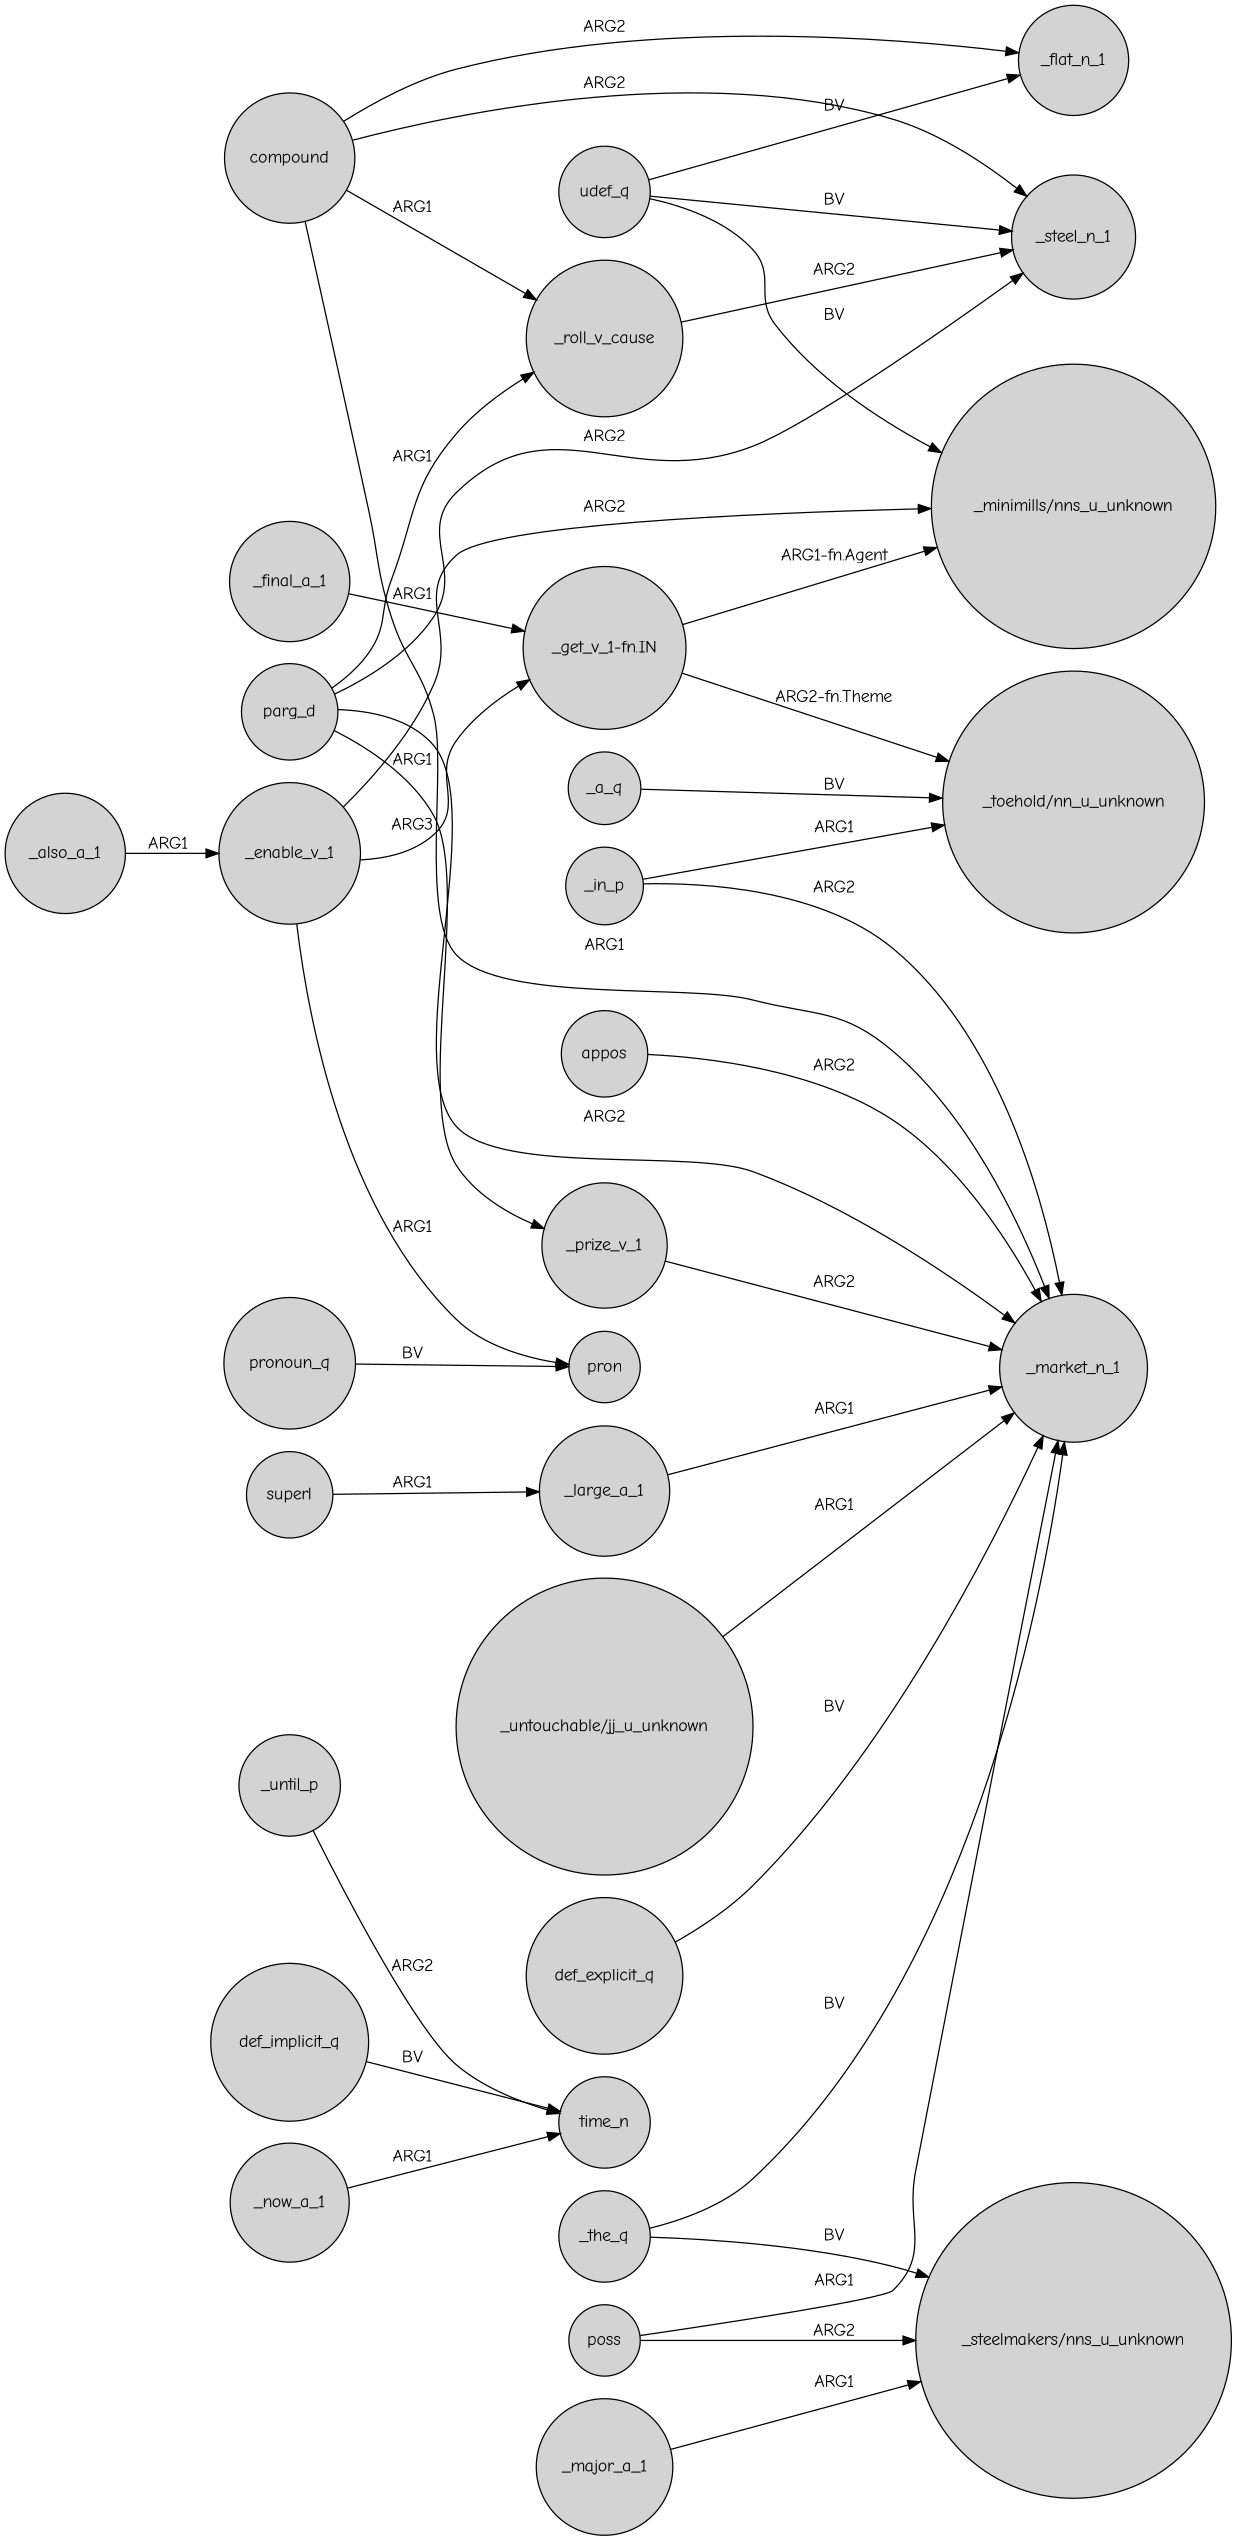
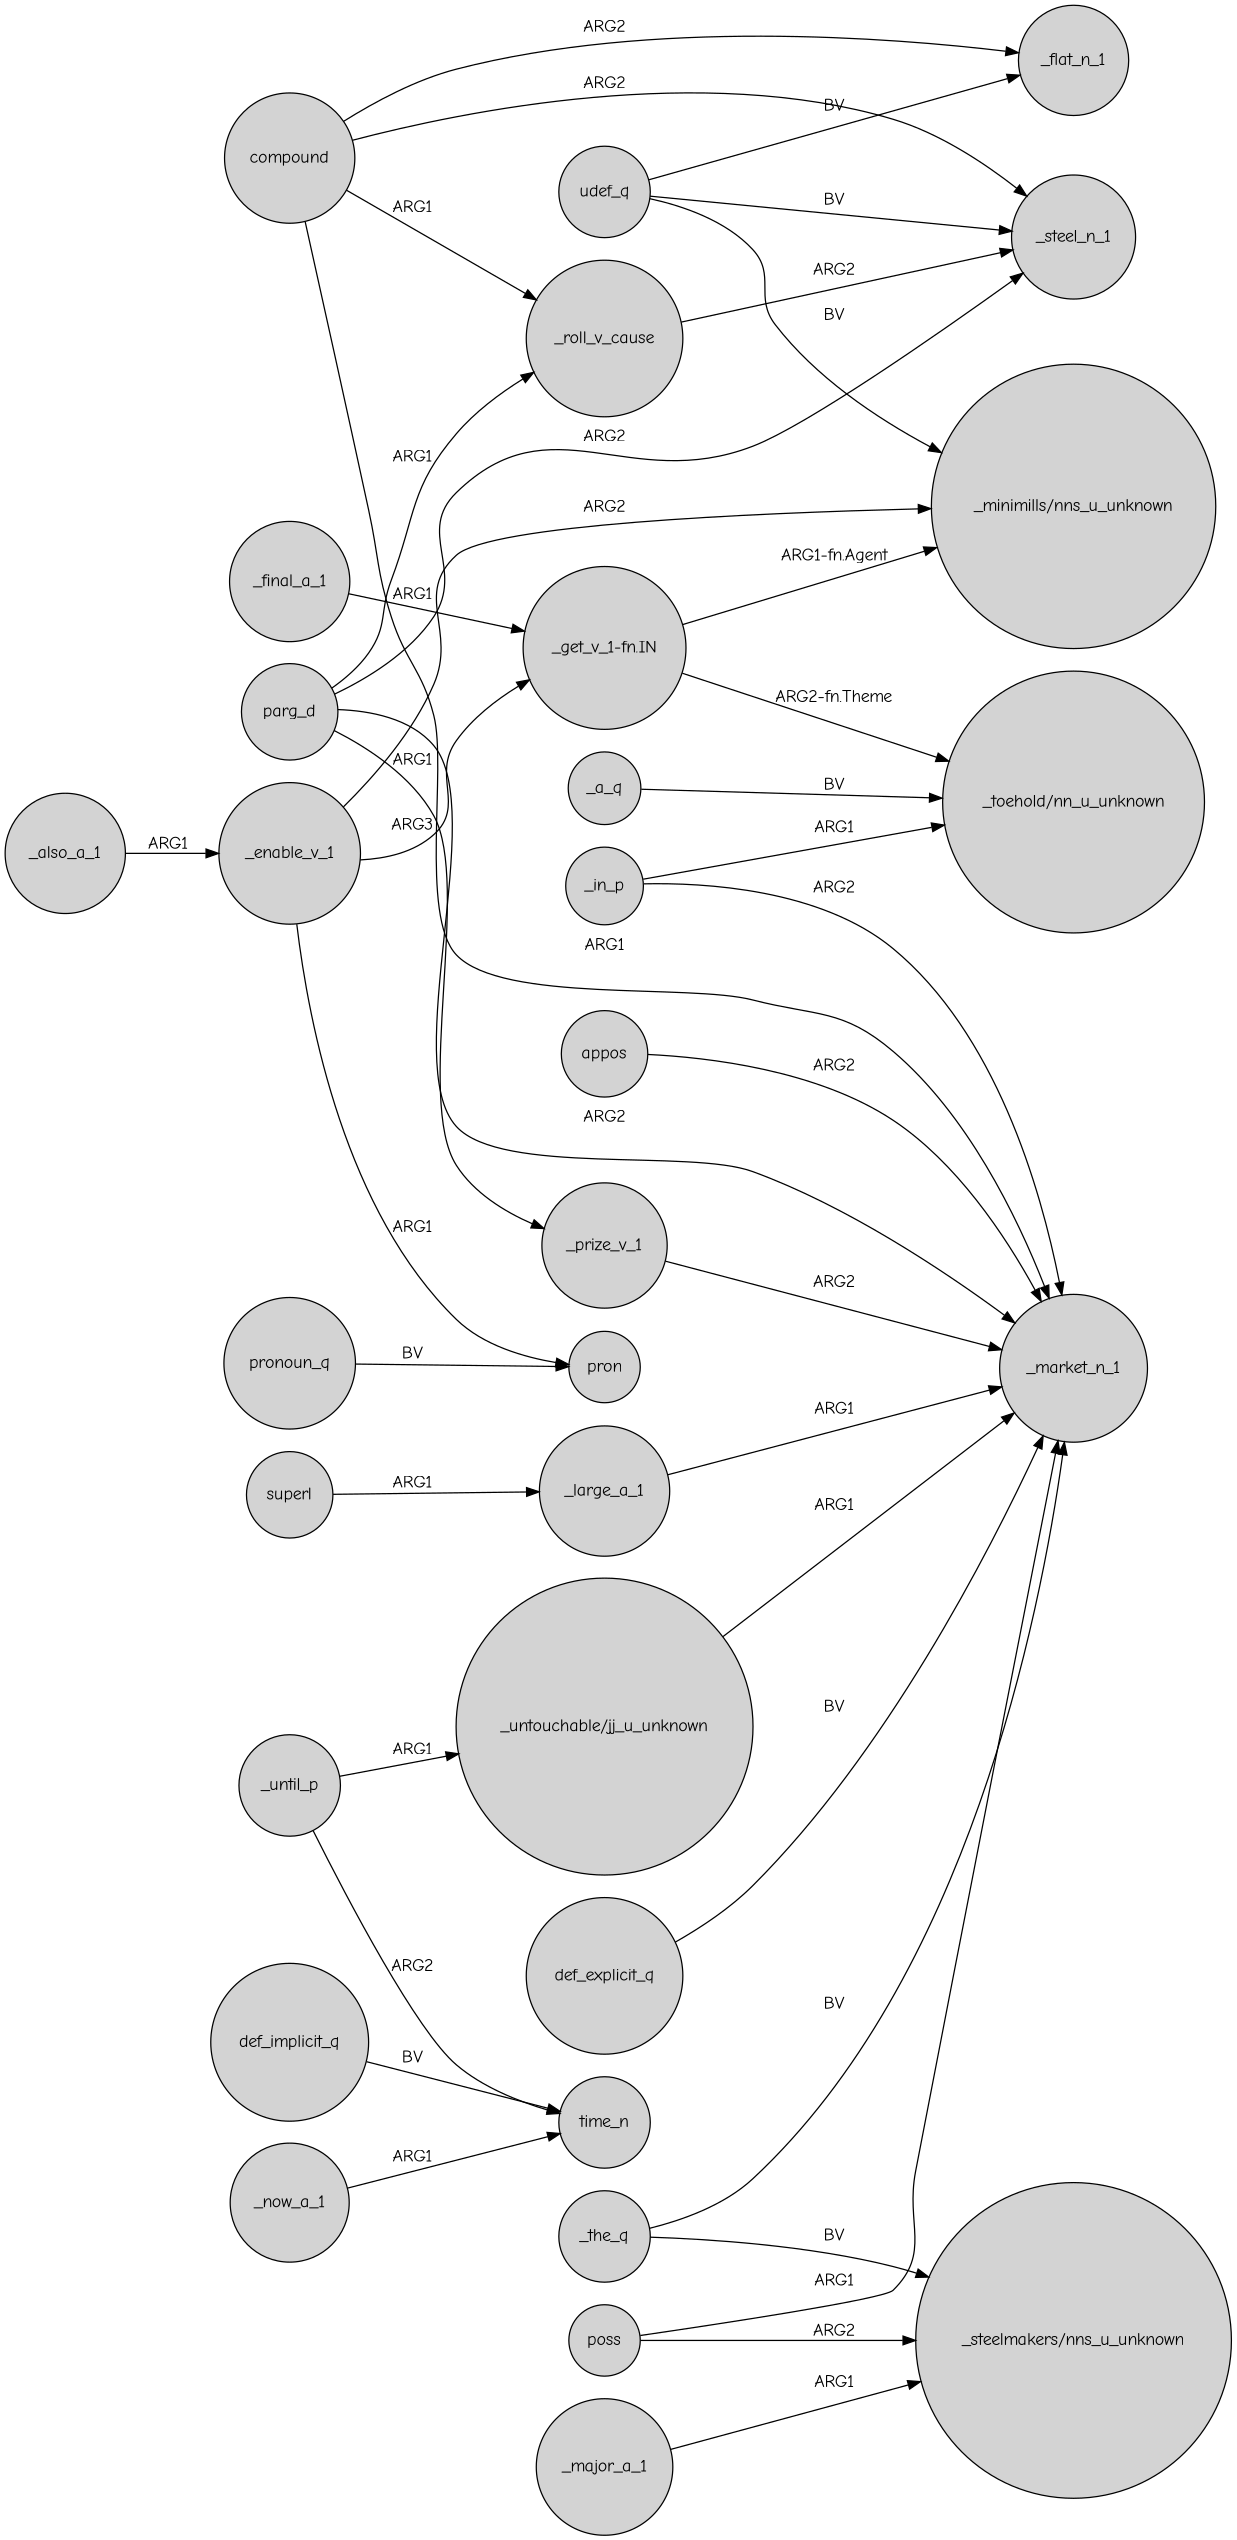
none -> (393, 1766)
